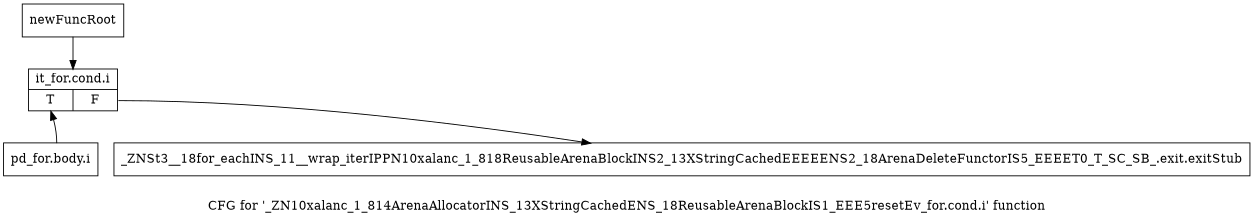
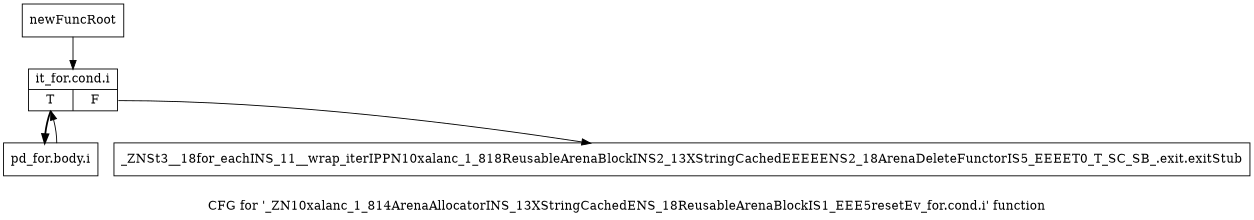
none -> (47, 122)
